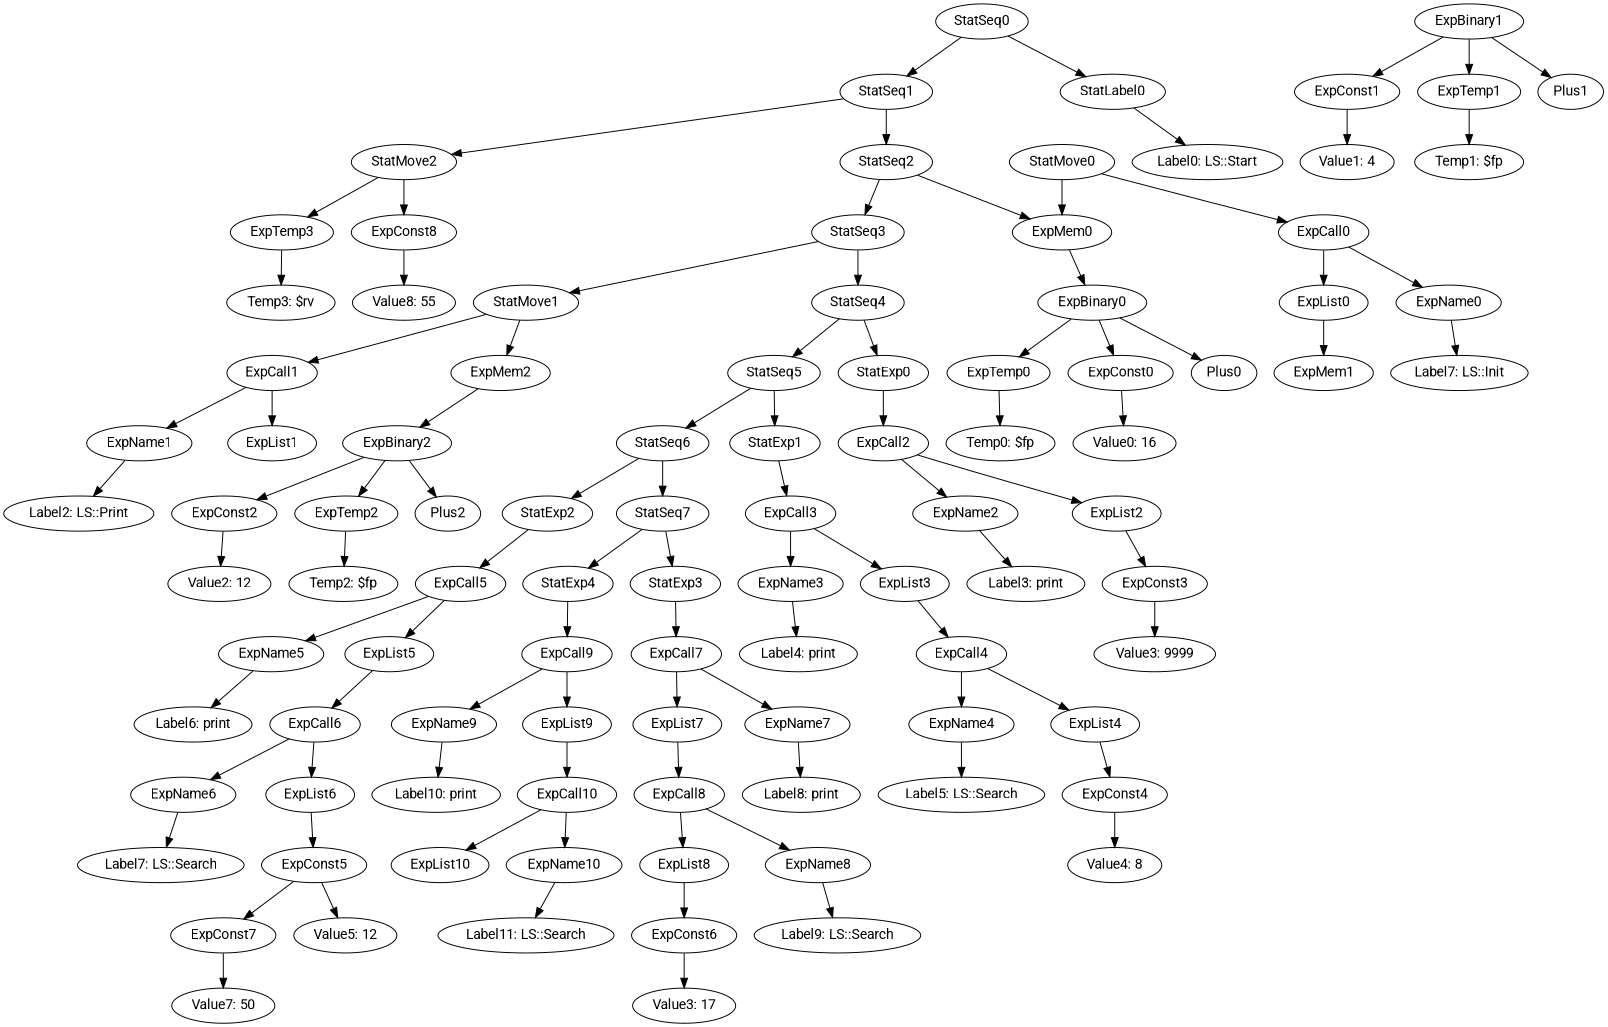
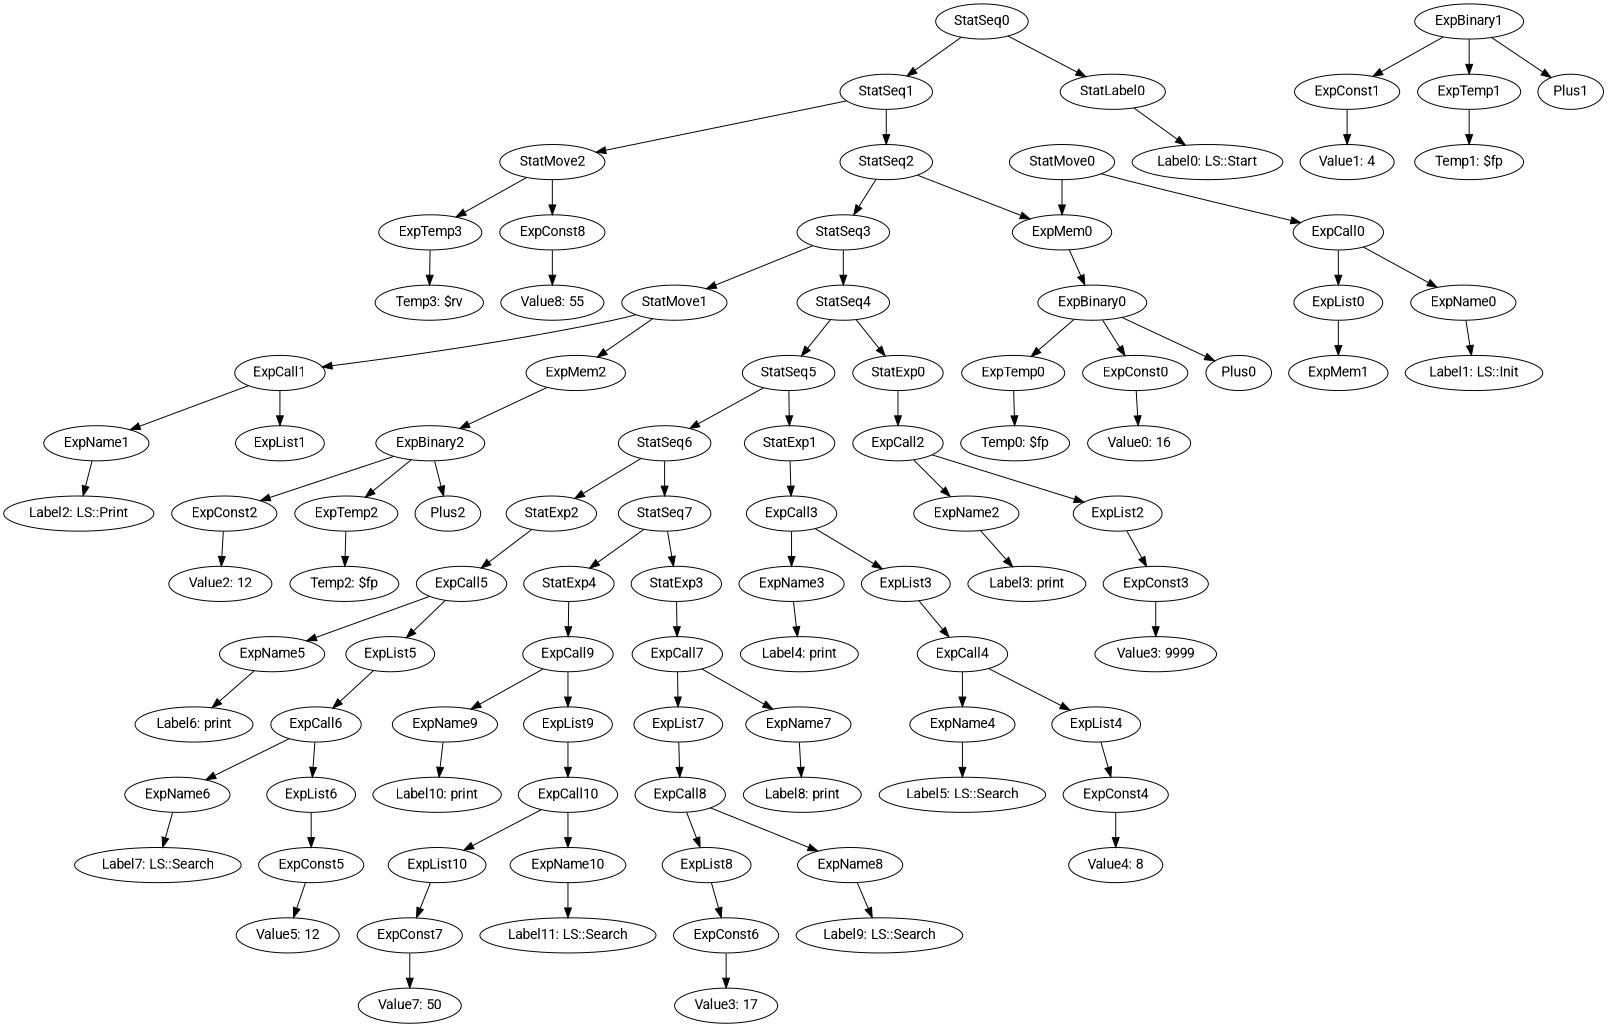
(1459, 373) -> (1474, 373)
(273, 897) -> (425, 895)
